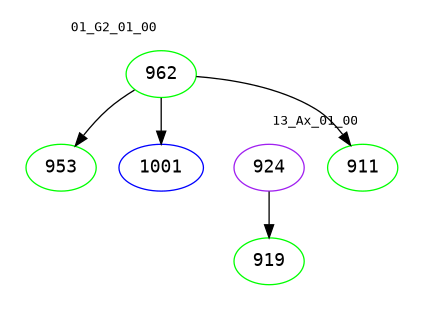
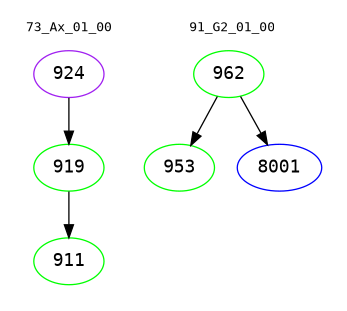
(114, 28) -> (233, 28)
(276, 91) -> (69, 208)
(316, 122) -> (70, 28)
(161, 168) -> (279, 168)
